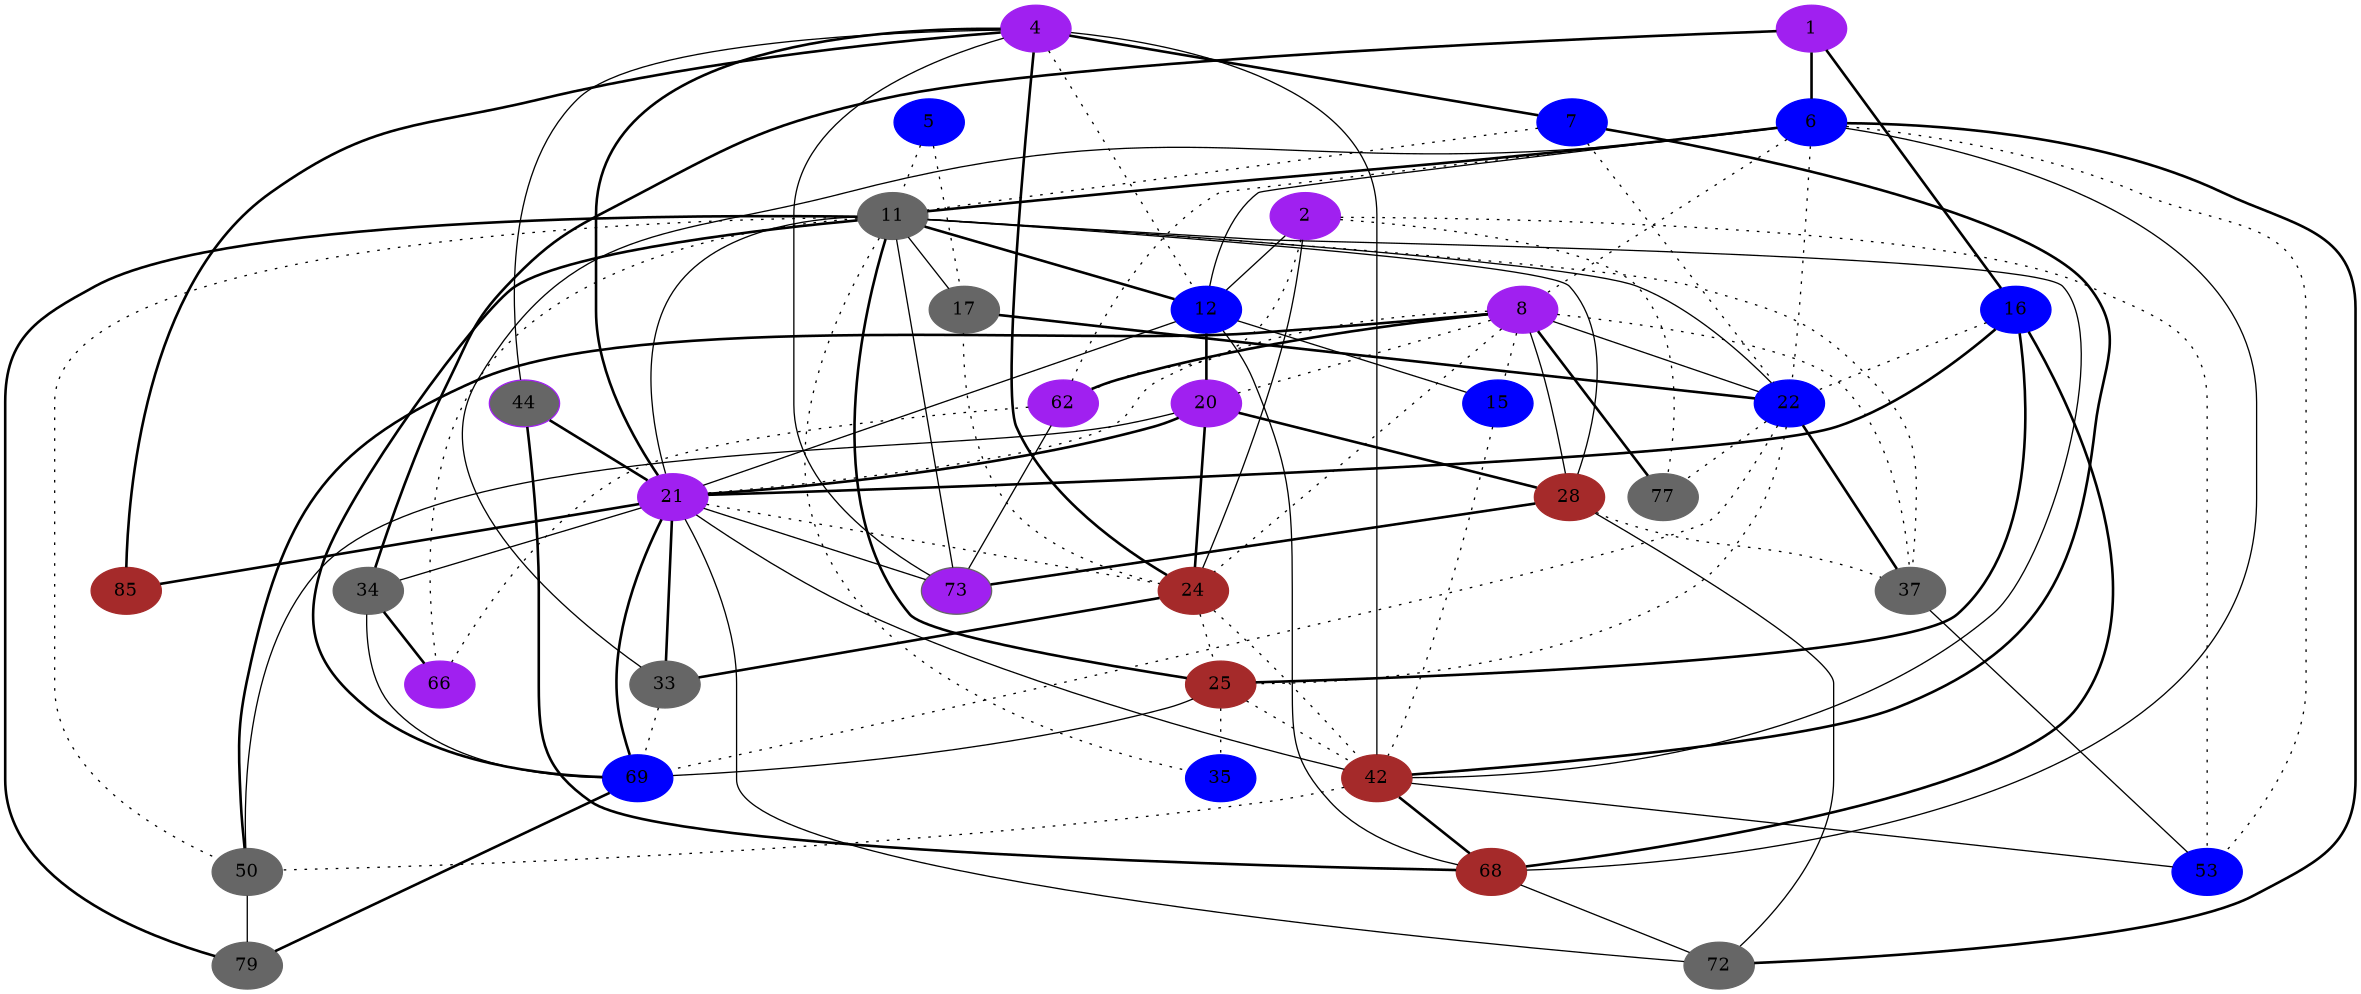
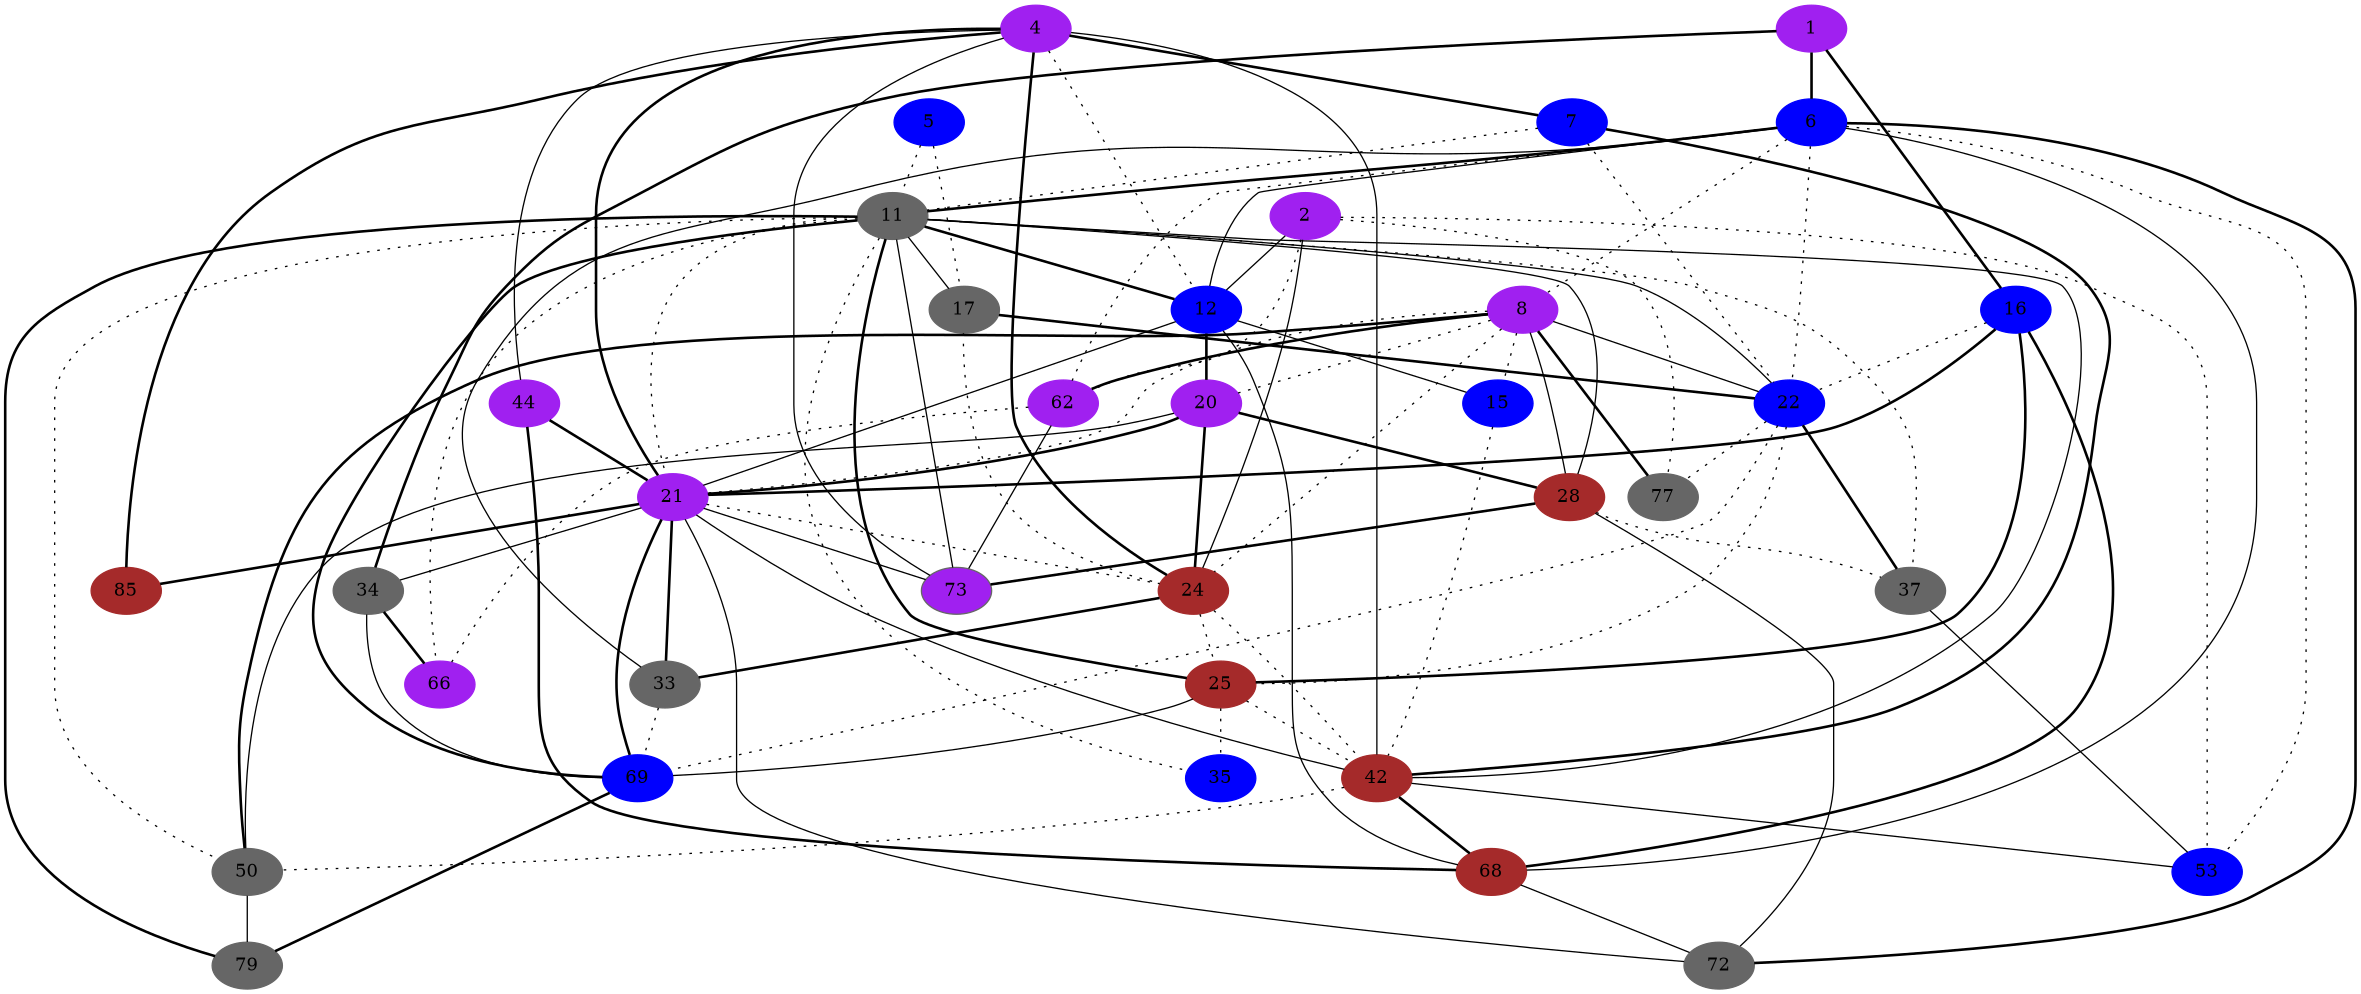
(679, 284) -> (679, 284)
(1811, 365) -> none
(524, 403) -> (524, 403)
